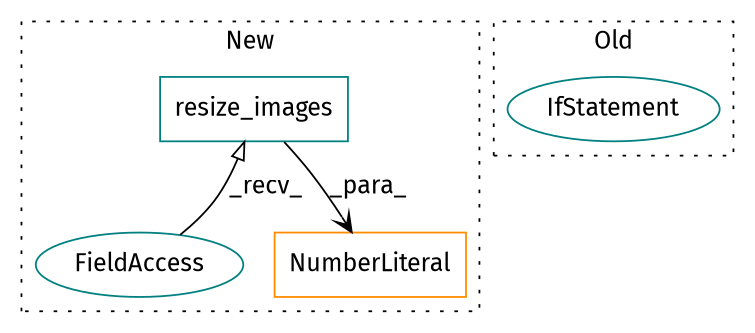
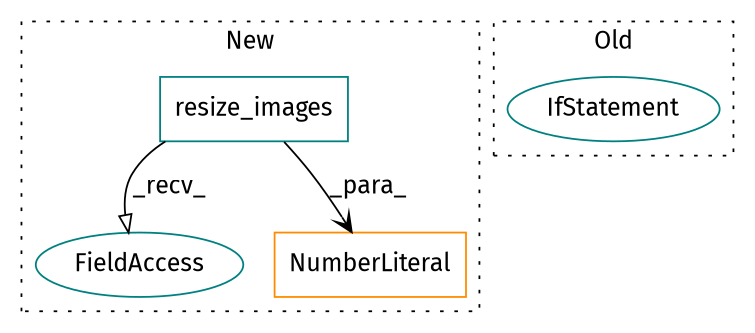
(214, 201) -> (133, 172)
